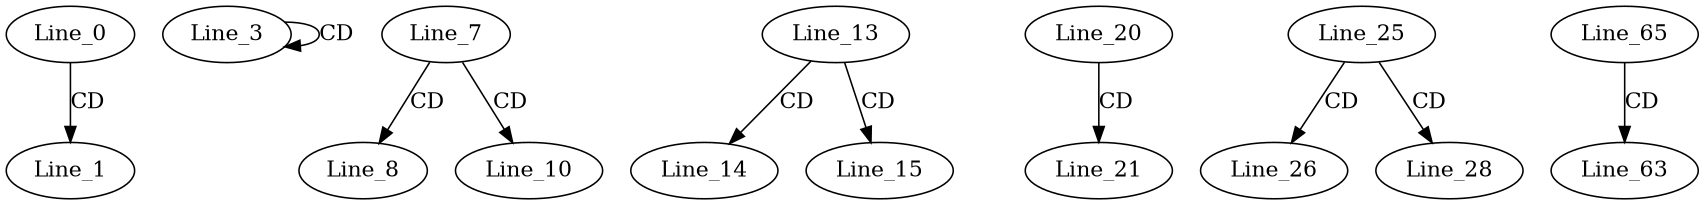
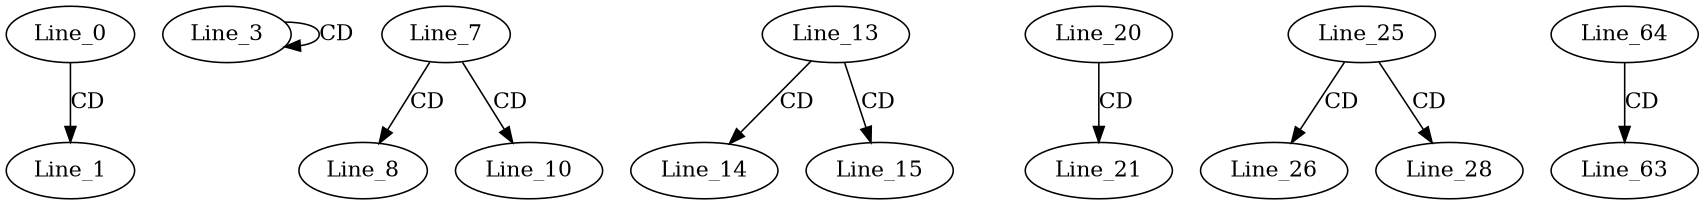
(1625, 34) -> (1625, 34)
